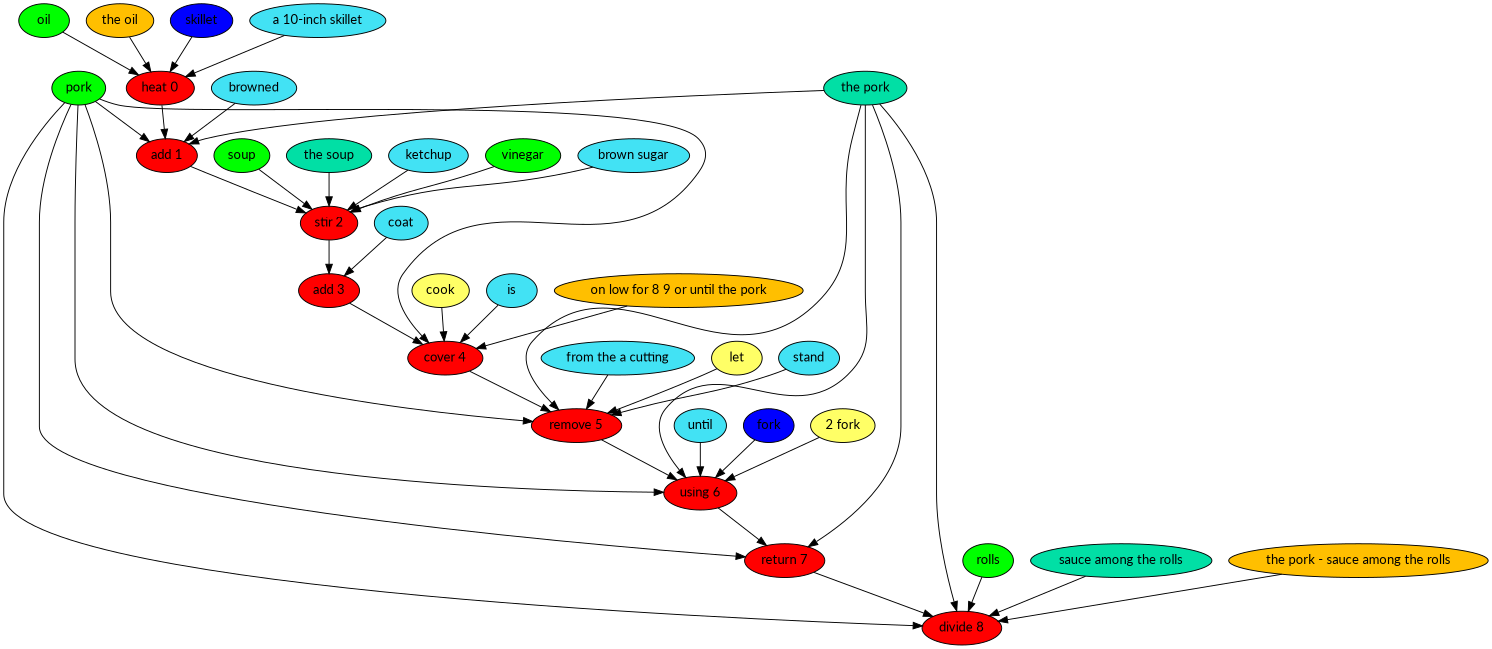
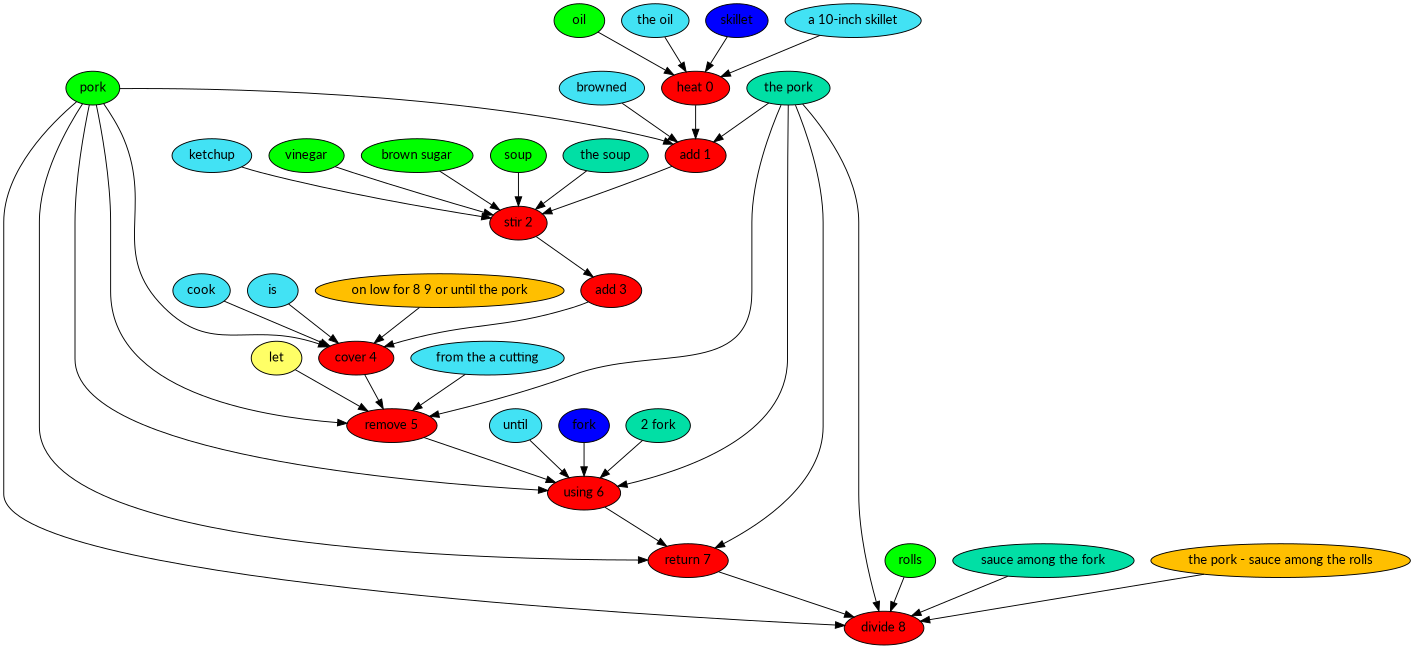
(120, 21) -> (655, 21)
(634, 156) -> (417, 156)
(401, 223) -> none
(441, 291) -> (202, 291)
(809, 358) -> none
(843, 426) -> (658, 426)
(1121, 561) -> (1043, 561)
